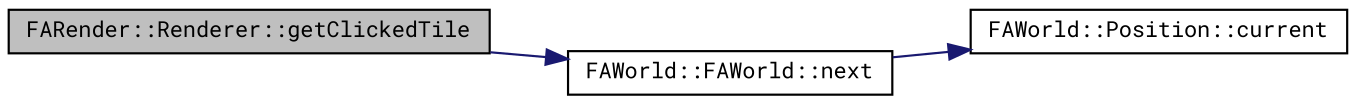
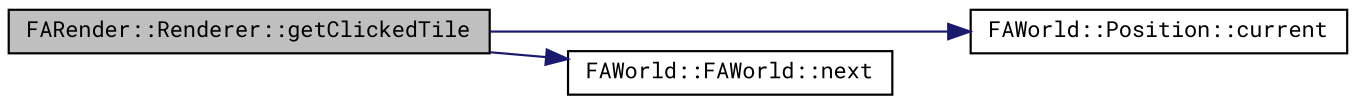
(921, 55) -> (719, 32)
